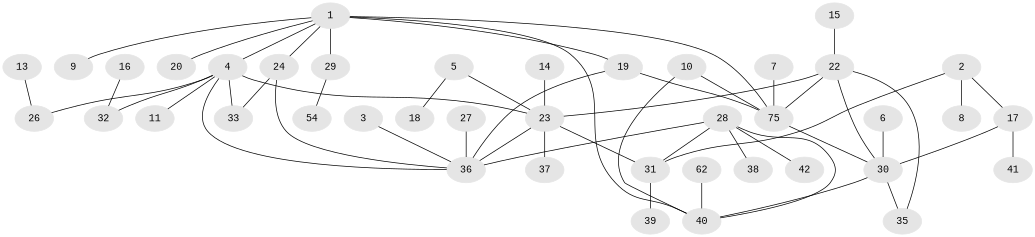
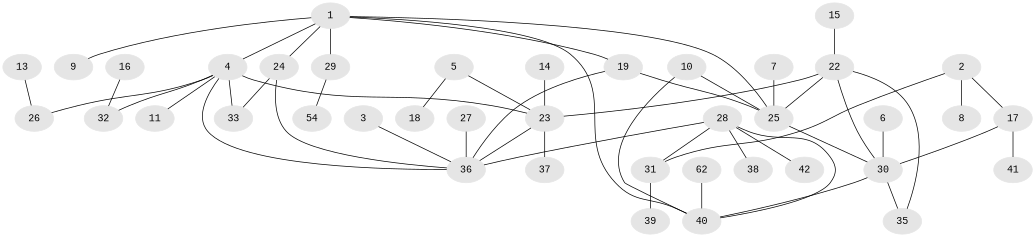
(176, 67) -> none
(774, 119) -> (774, 119)
(603, 147) -> none
